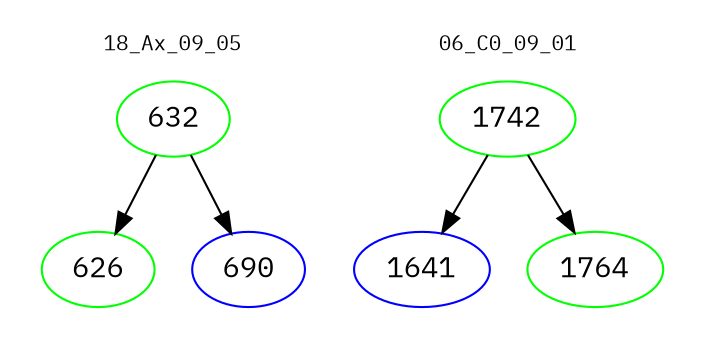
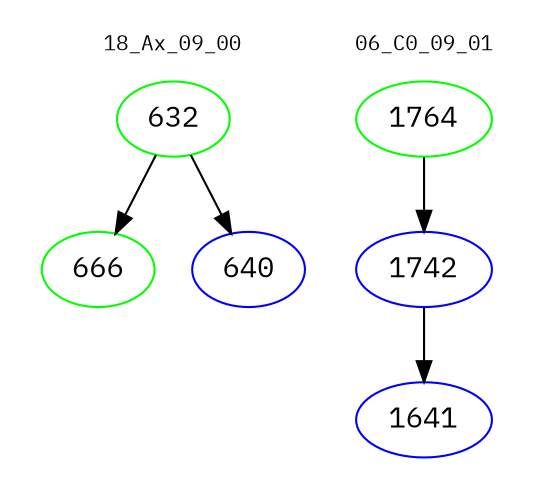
(173, 45) -> (173, 45)
(508, 119) -> (424, 269)
(546, 185) -> (424, 184)
(98, 269) -> (98, 269)
(249, 269) -> (249, 269)
